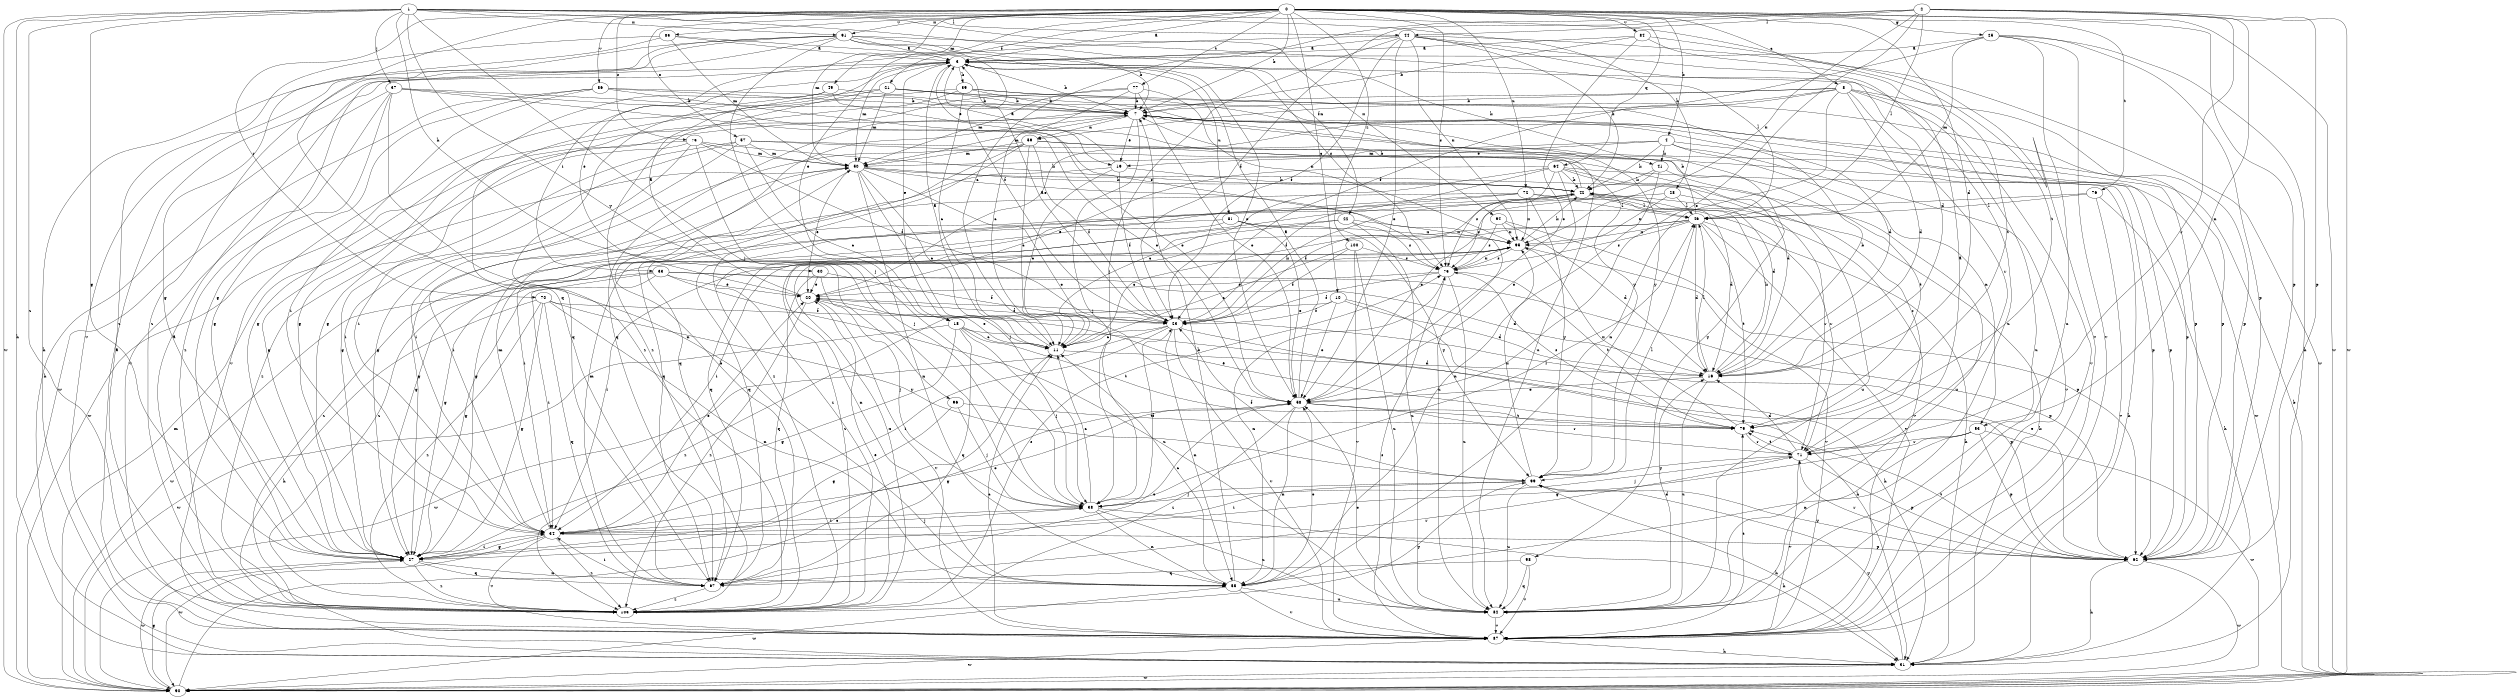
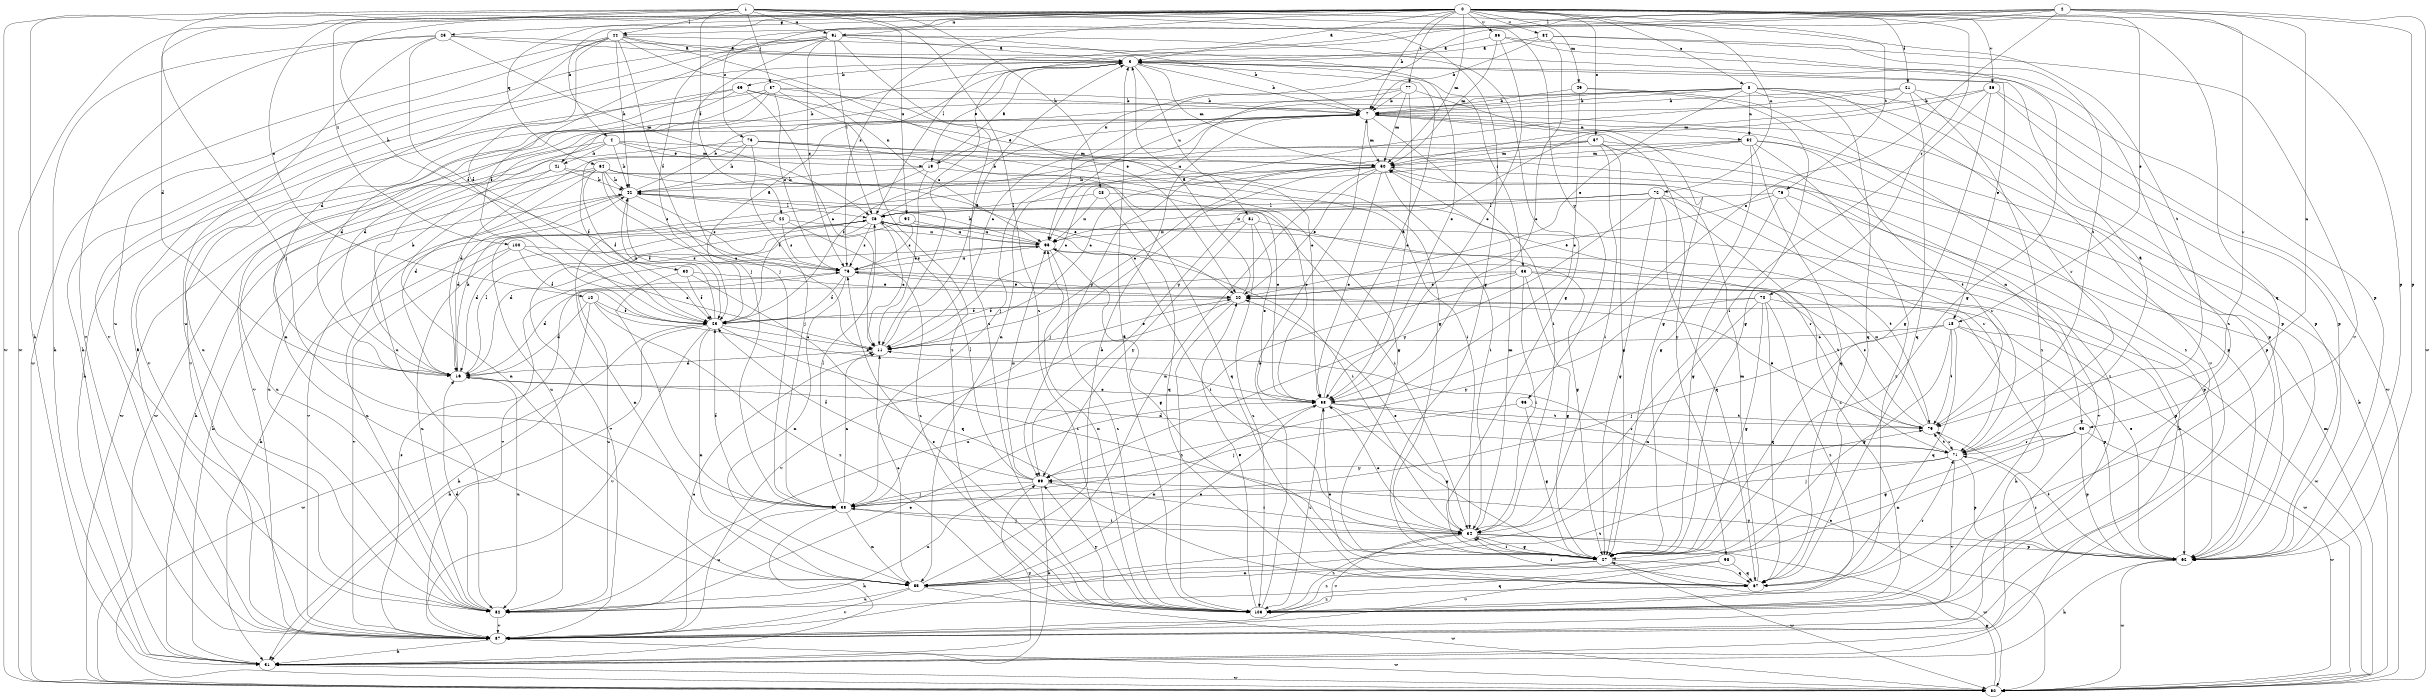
(1030, 140) -> (1749, 140)
none -> (1539, 246)
